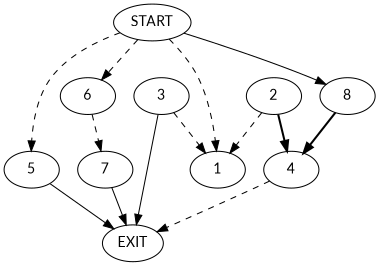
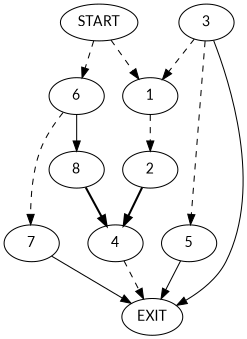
(251, 55) -> (77, 128)
(56, 71) -> (198, 128)
(249, 129) -> (150, 128)
